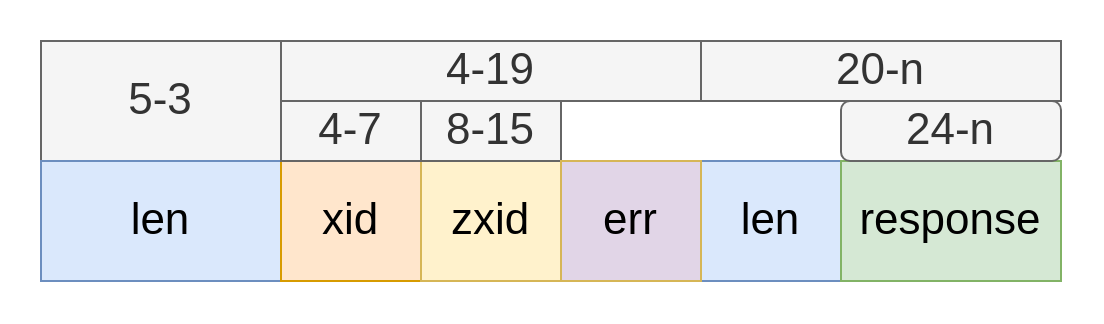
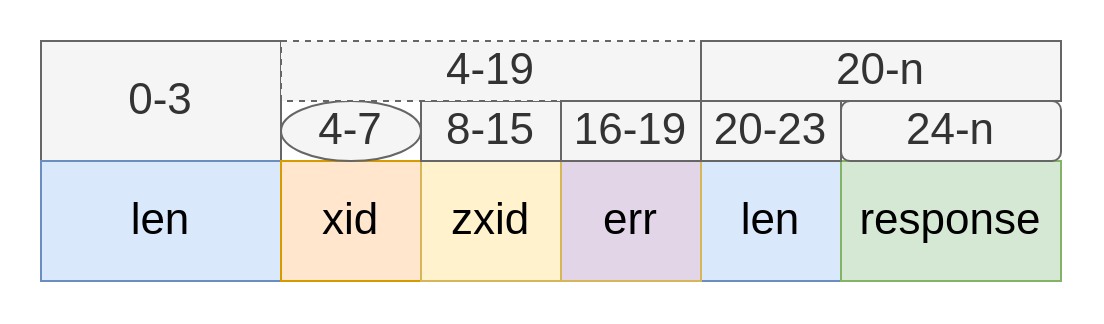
(491, 71) -> (491, 71)
(161, 101) -> (161, 101)
(351, 131) -> (351, 131)
none -> (631, 131)
none -> (771, 131)
